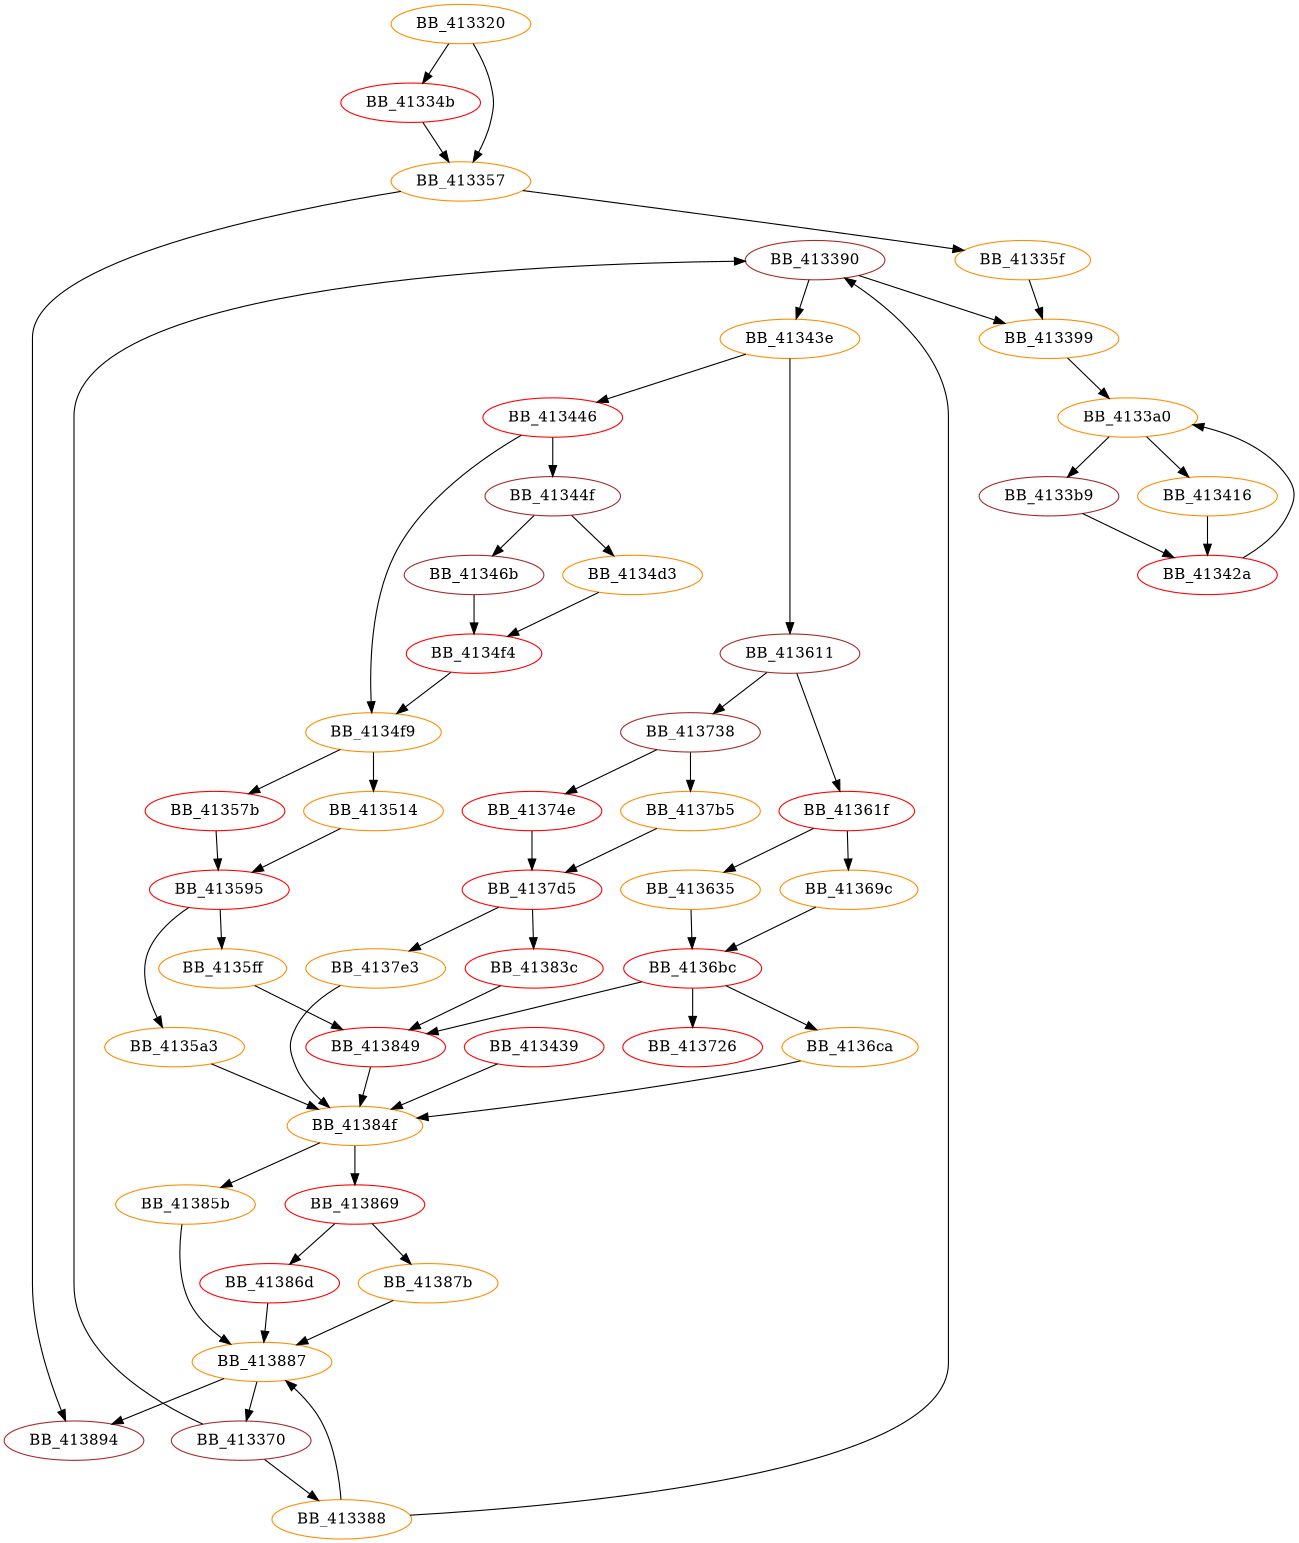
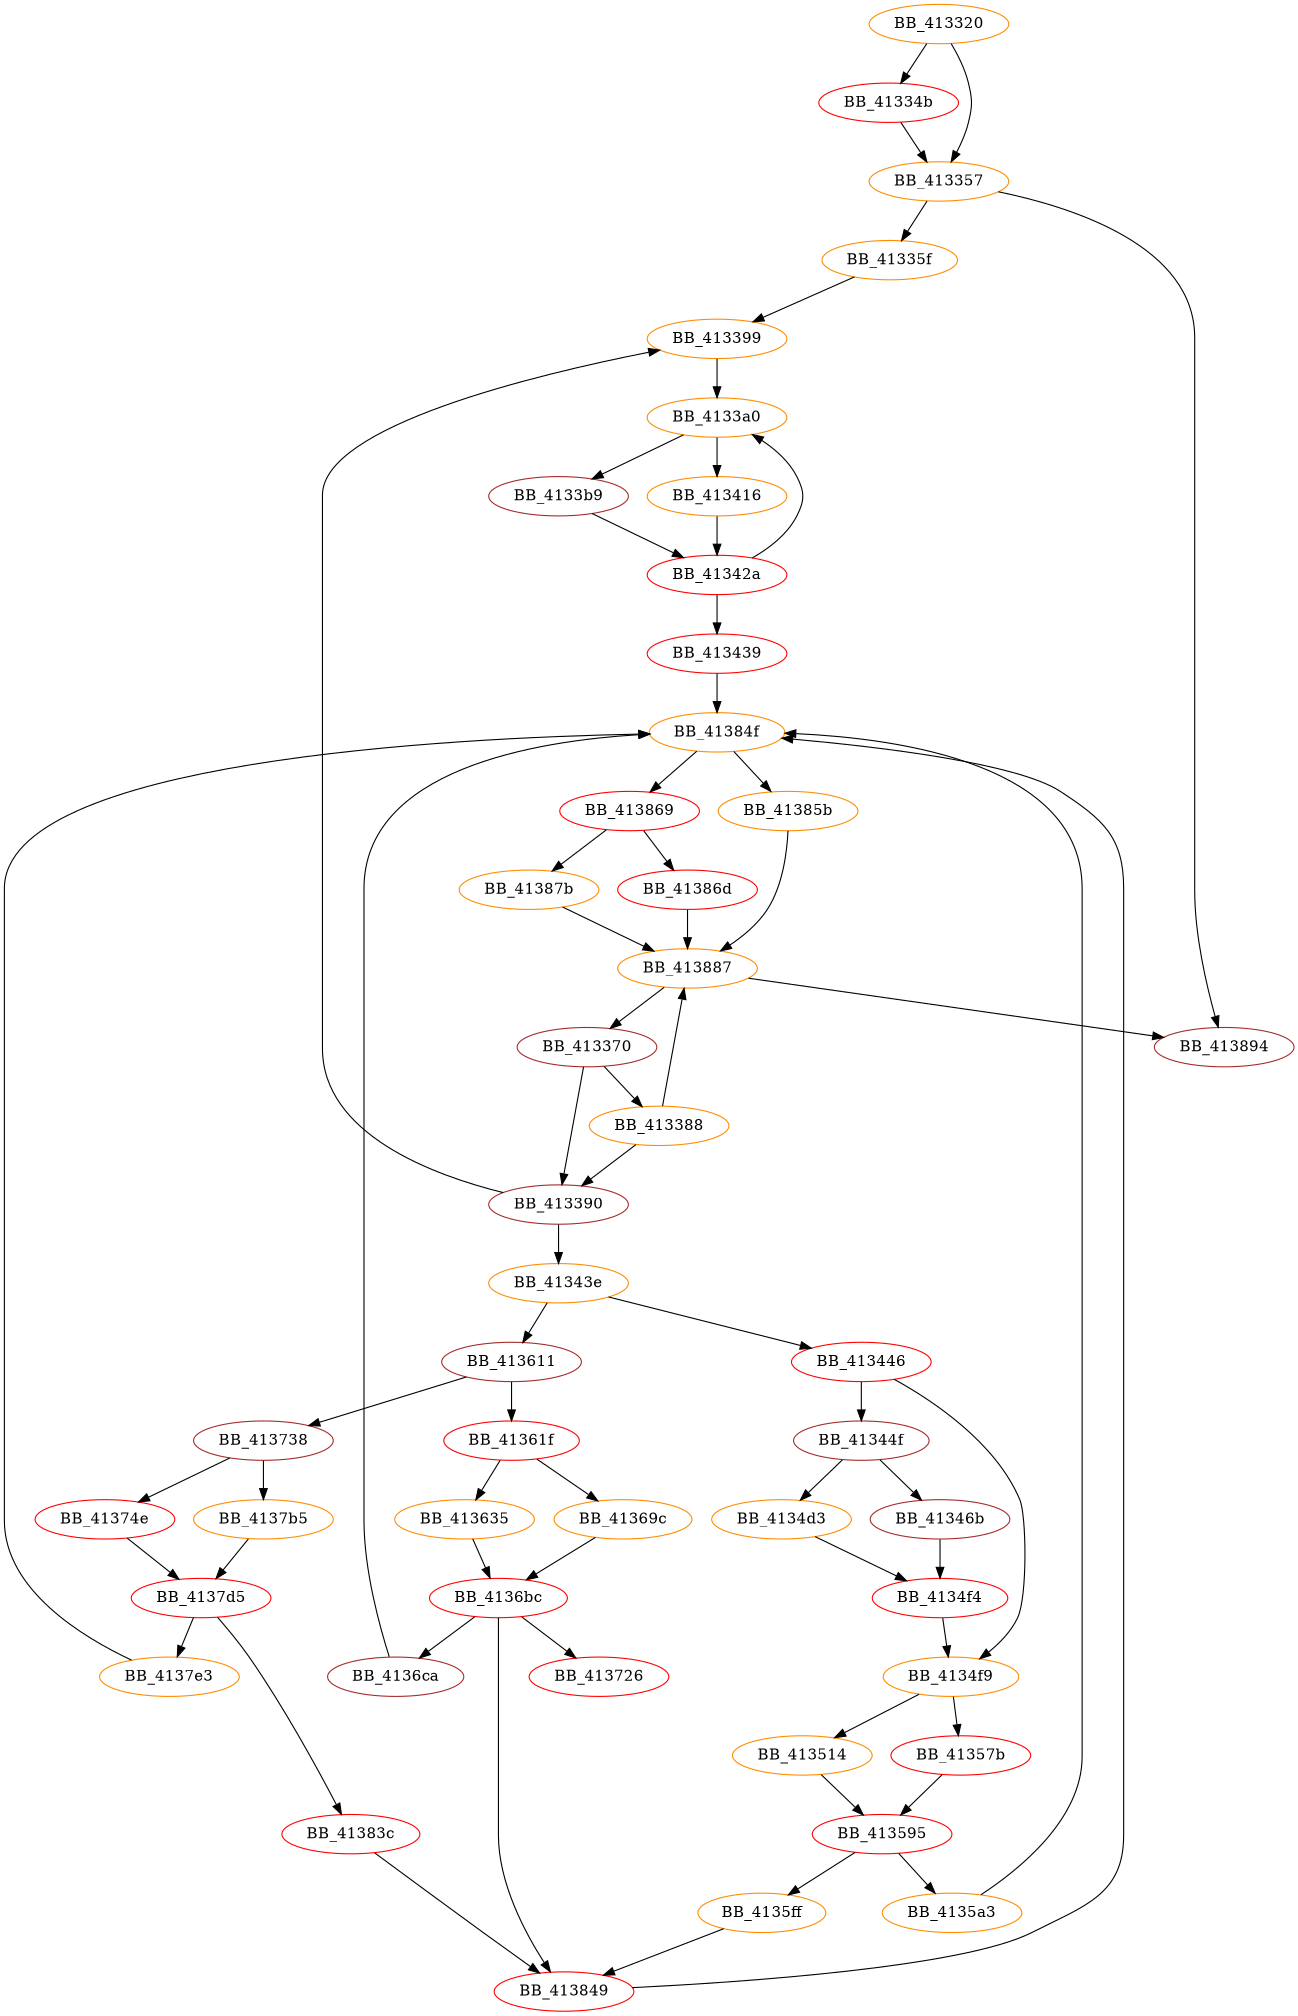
none -> (717, 609)
(850, 1047) -> (396, 1677)
